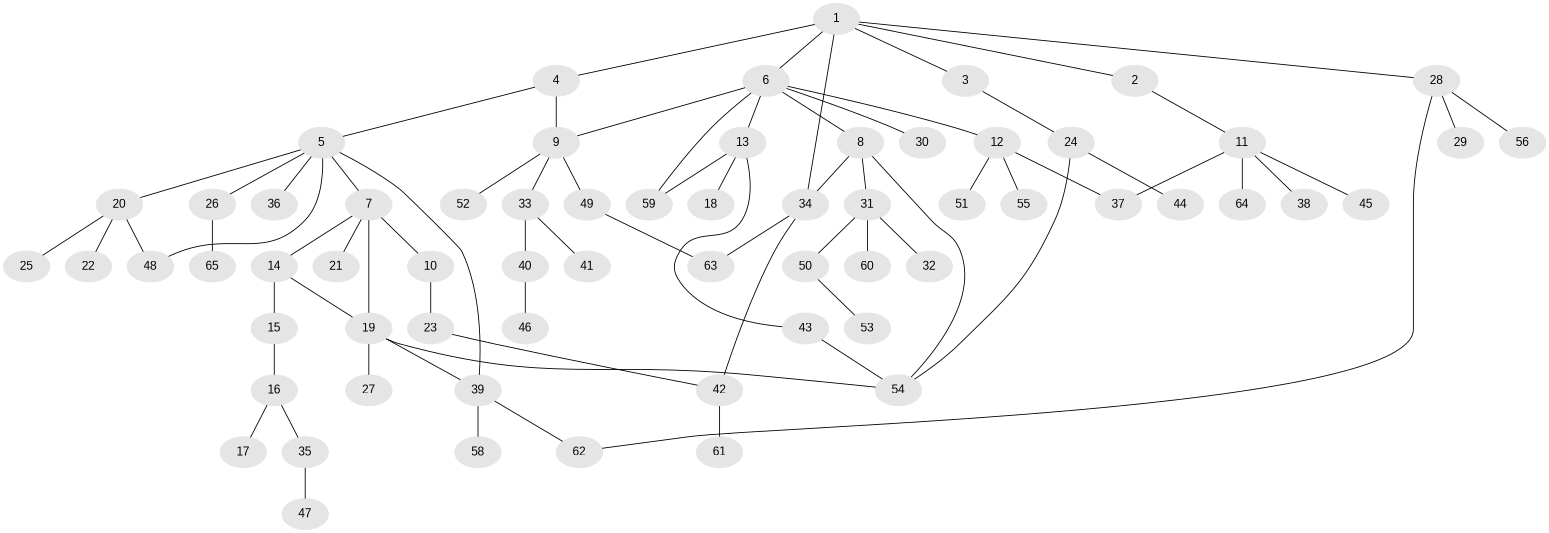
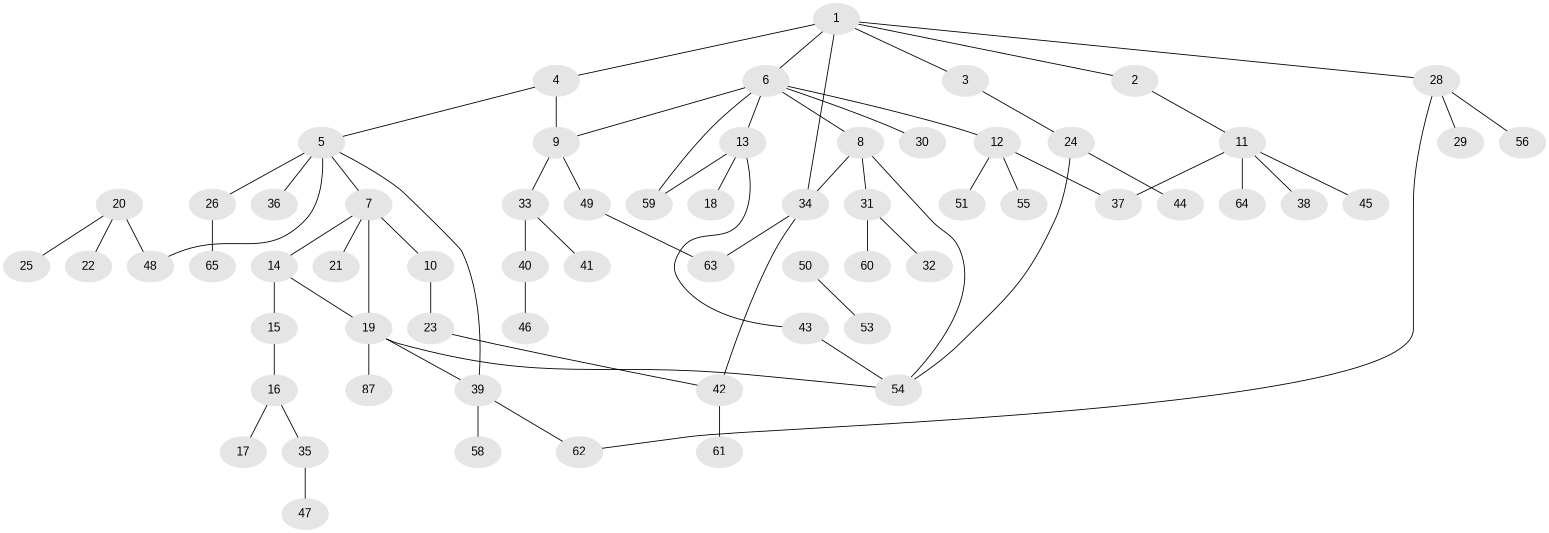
(220, 174) -> none
(463, 205) -> none
(837, 235) -> none
(369, 390) -> (369, 390)
